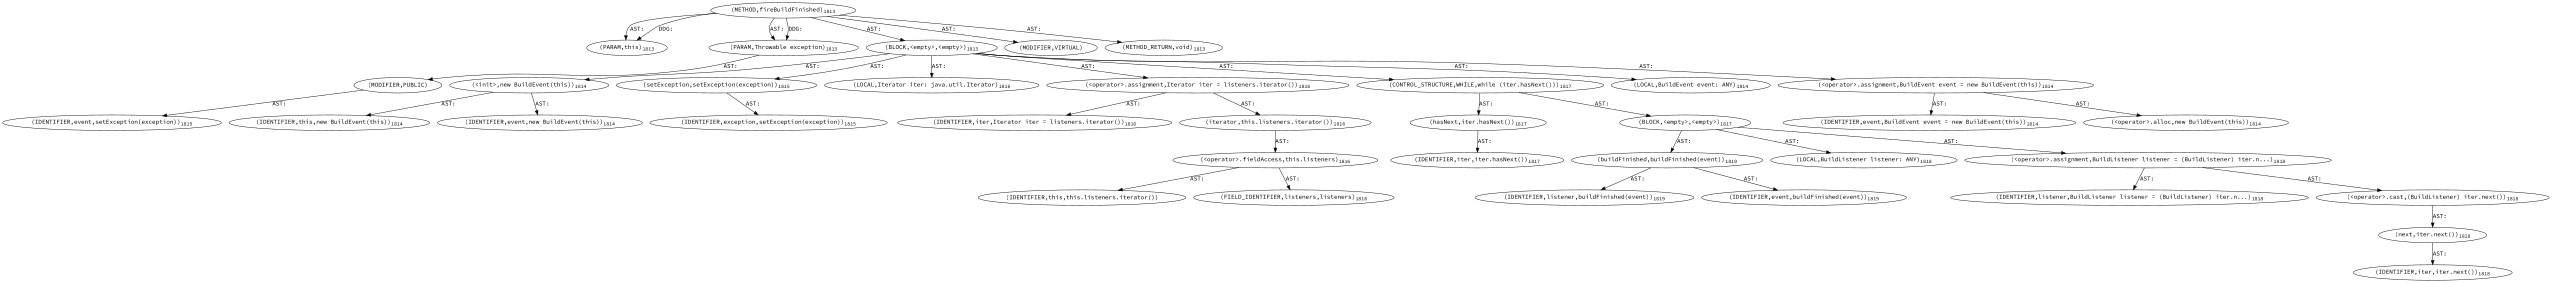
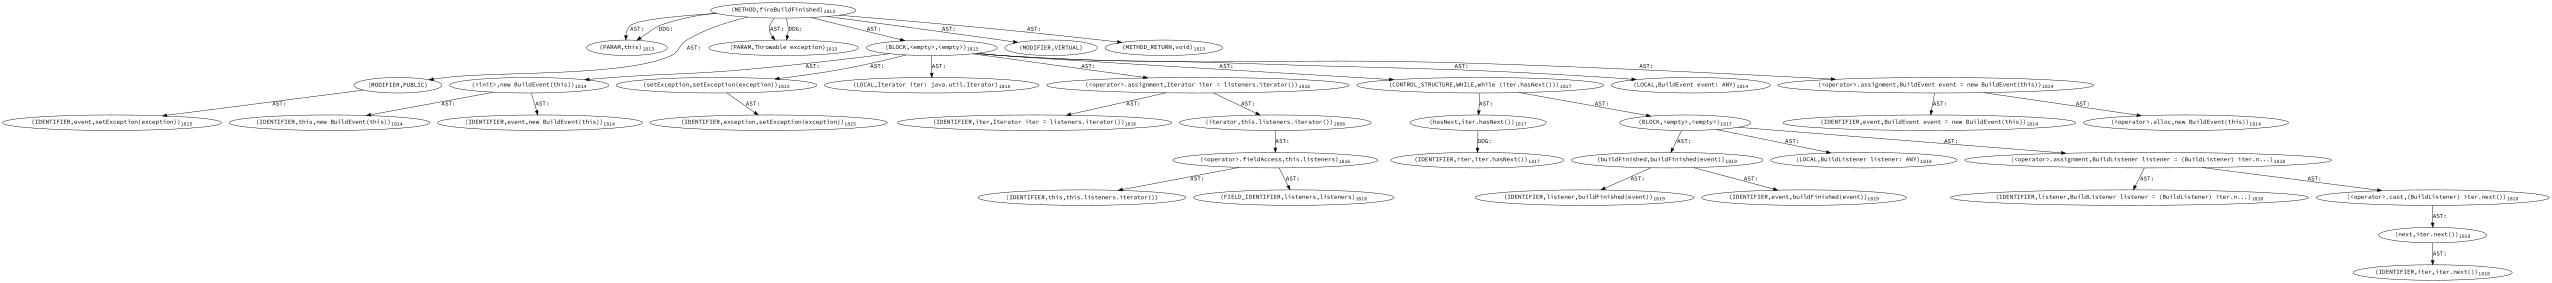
(597, 76) -> (597, 70)
(1340, 122) -> (1340, 122)
(1487, 141) -> (1487, 141)
